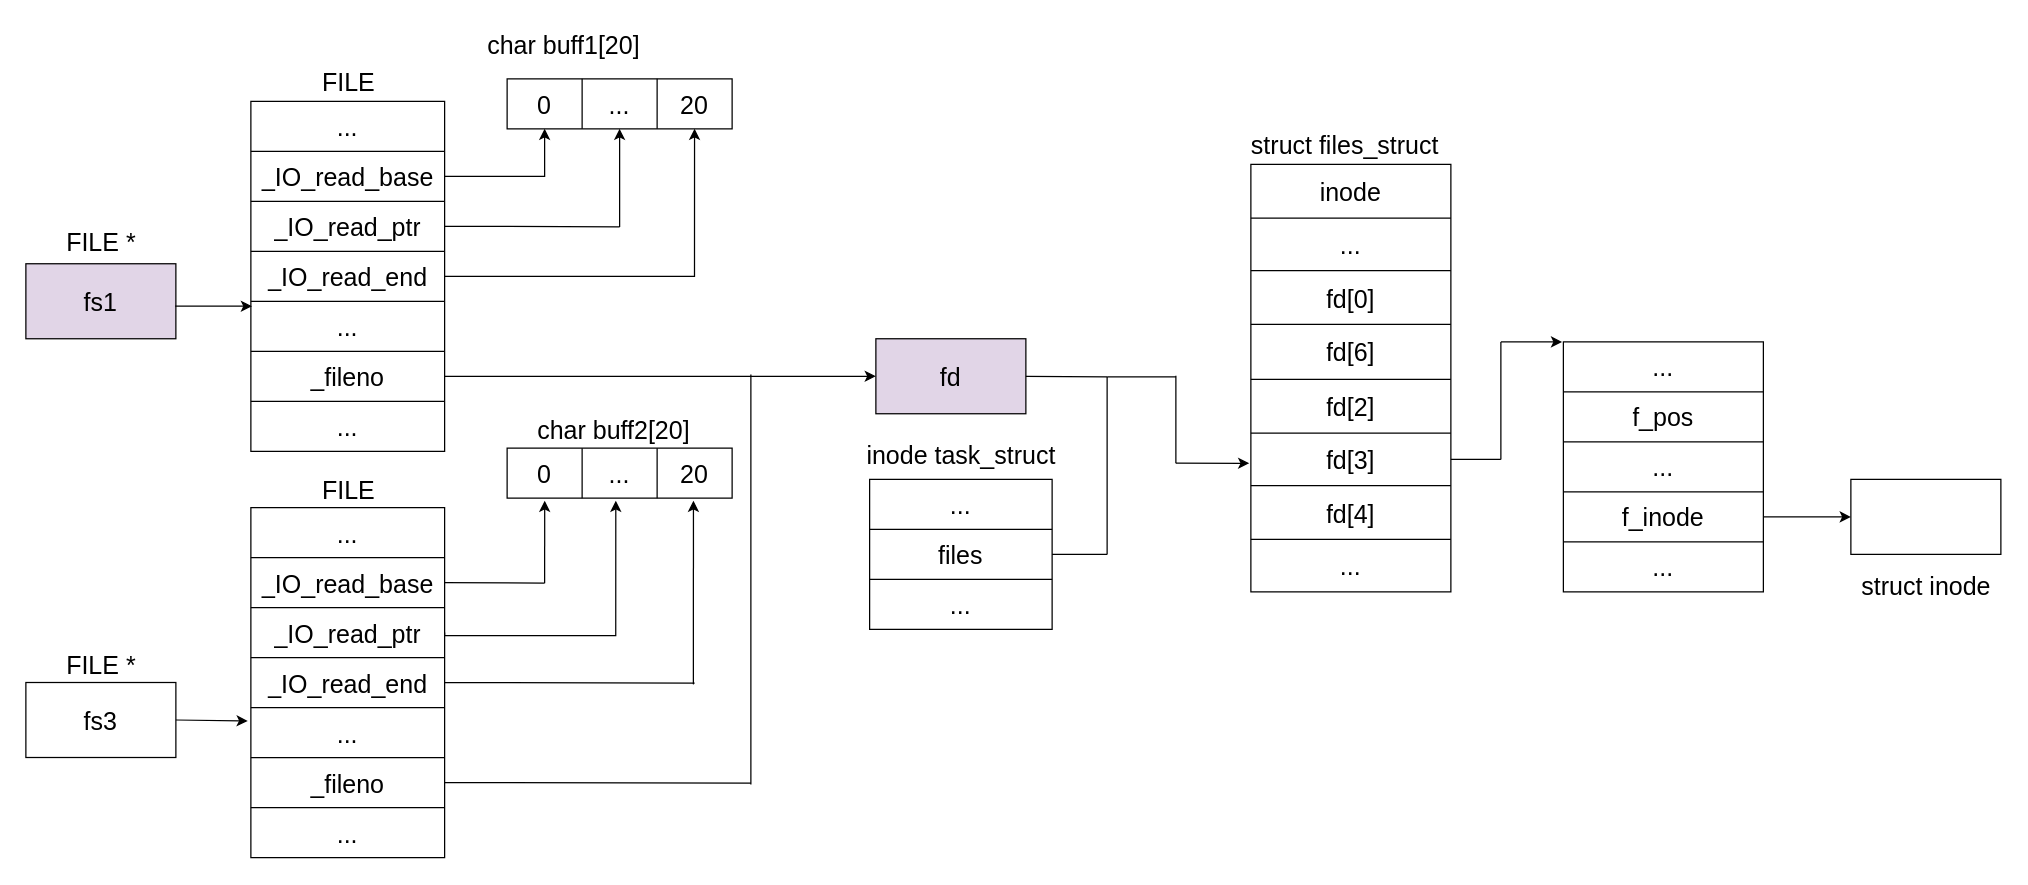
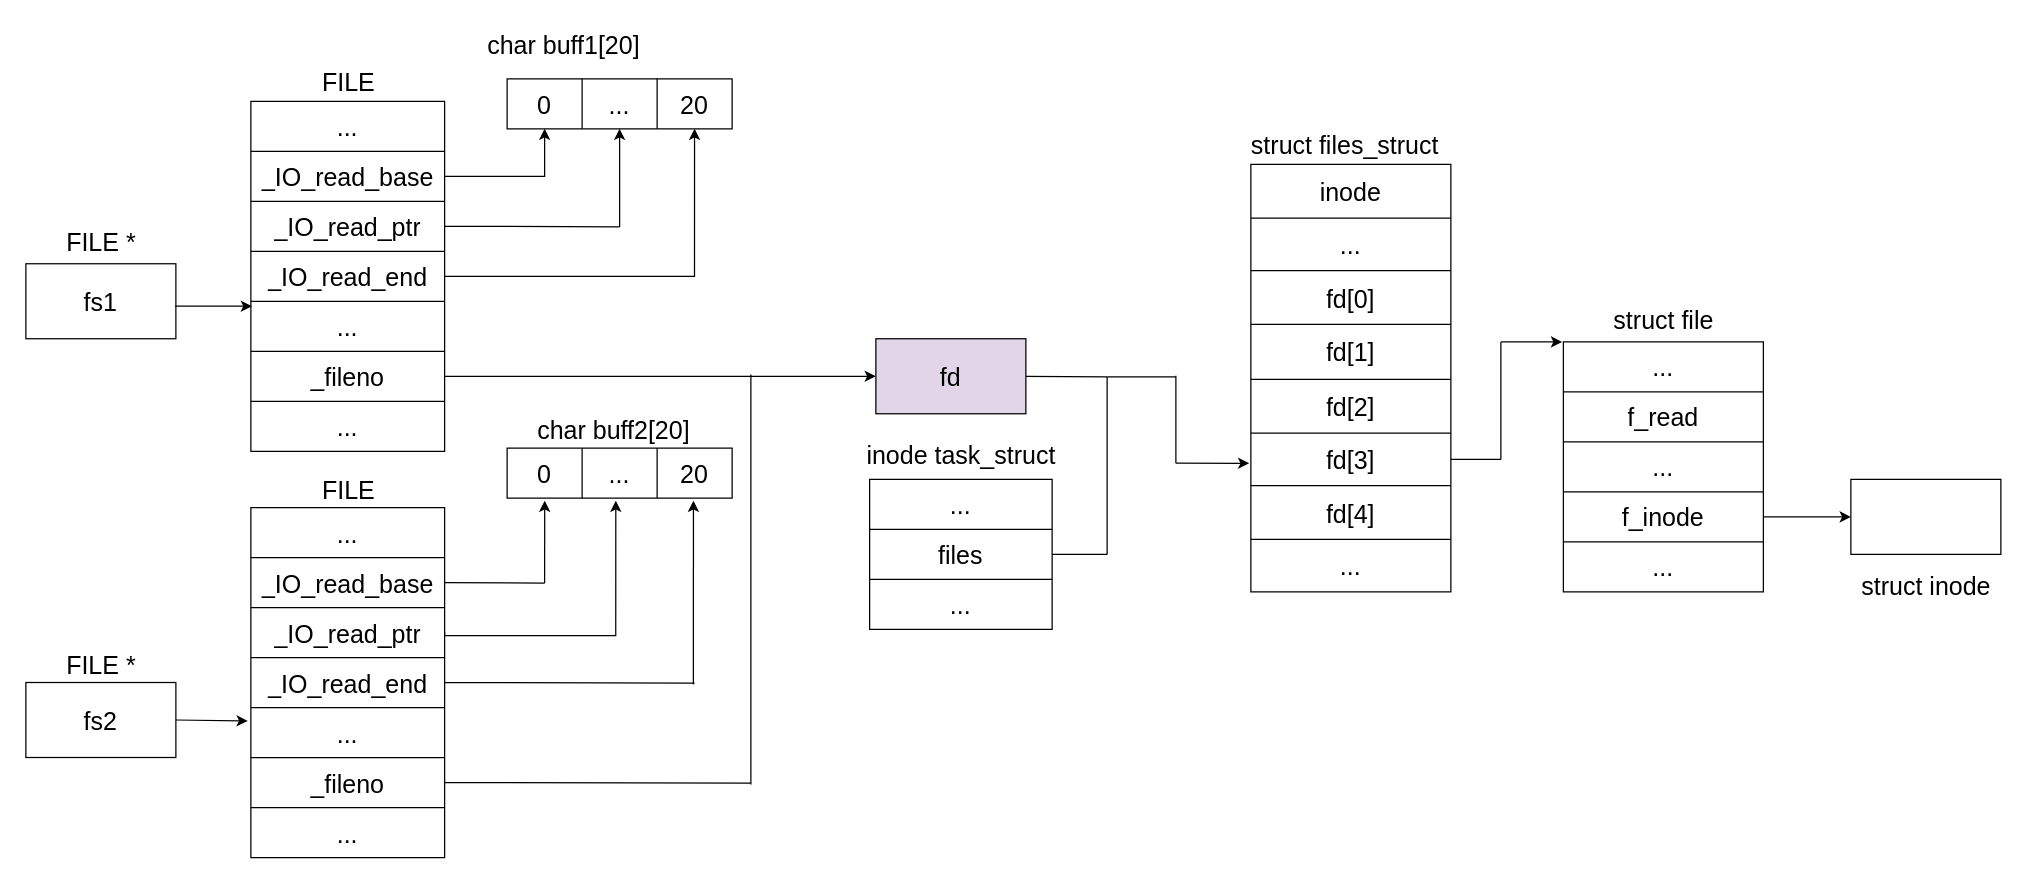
(101, 301) -> (101, 301)
none -> (1663, 319)
(1351, 352) -> (1351, 352)
(1663, 417) -> (1663, 417)
(101, 721) -> (101, 721)
